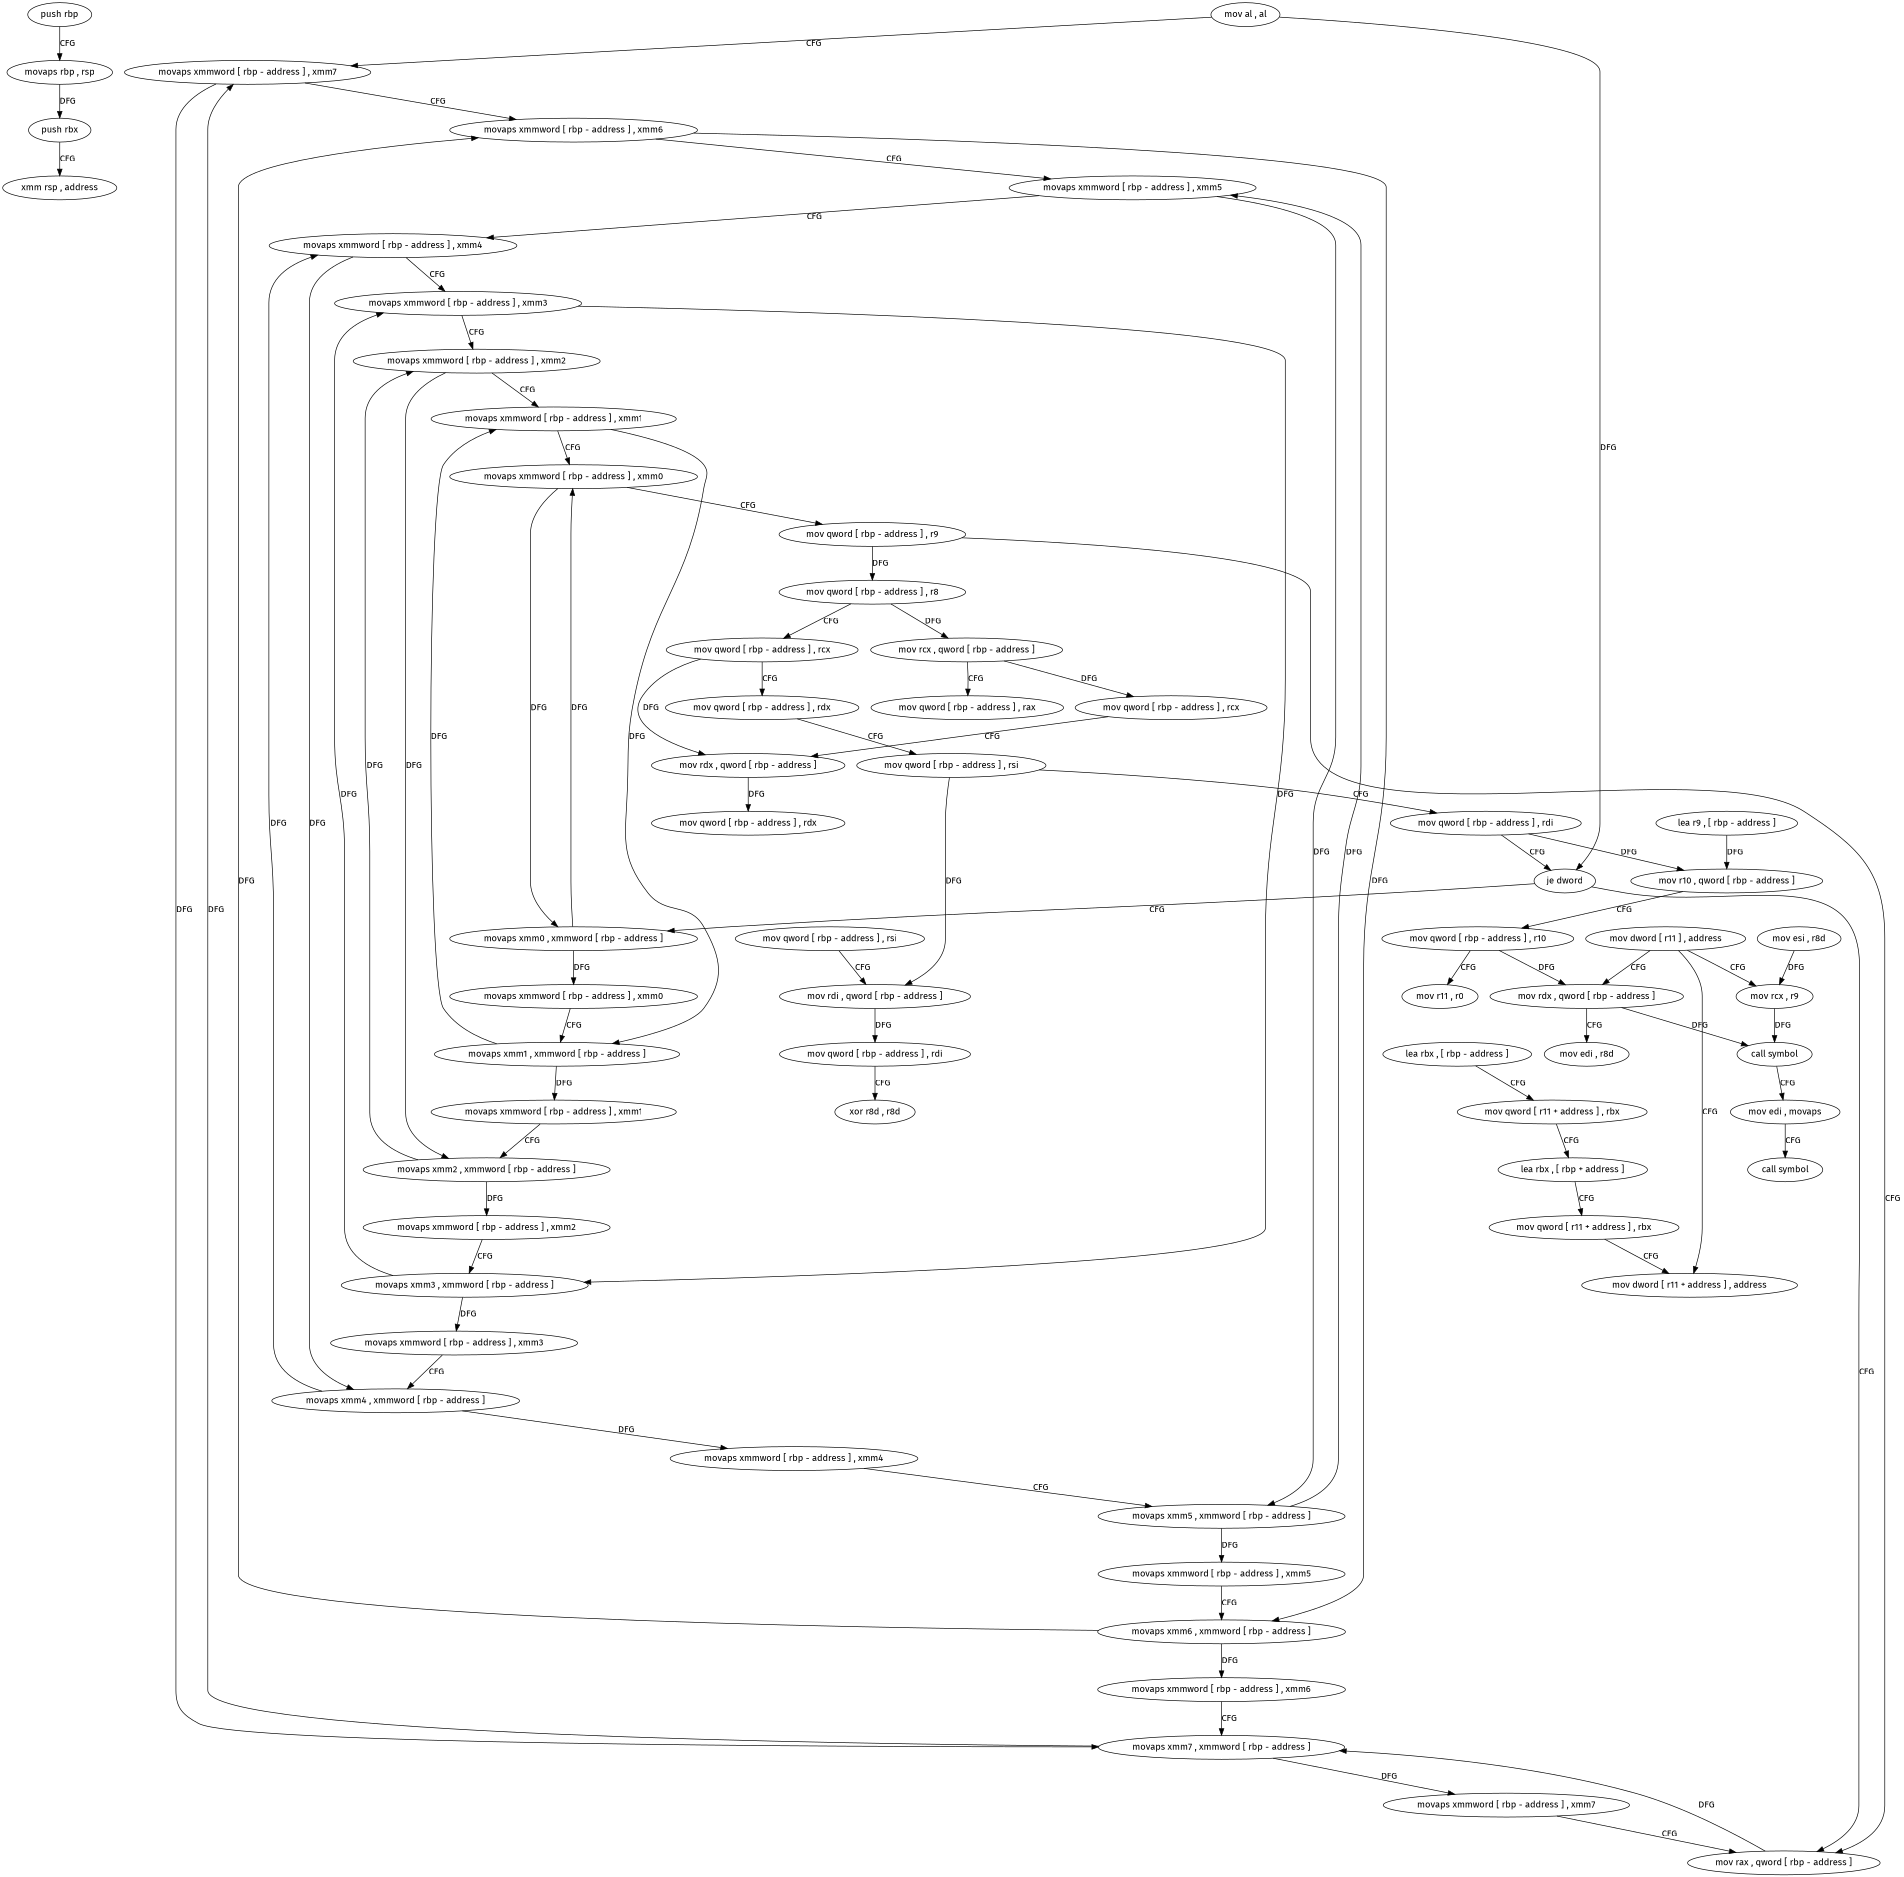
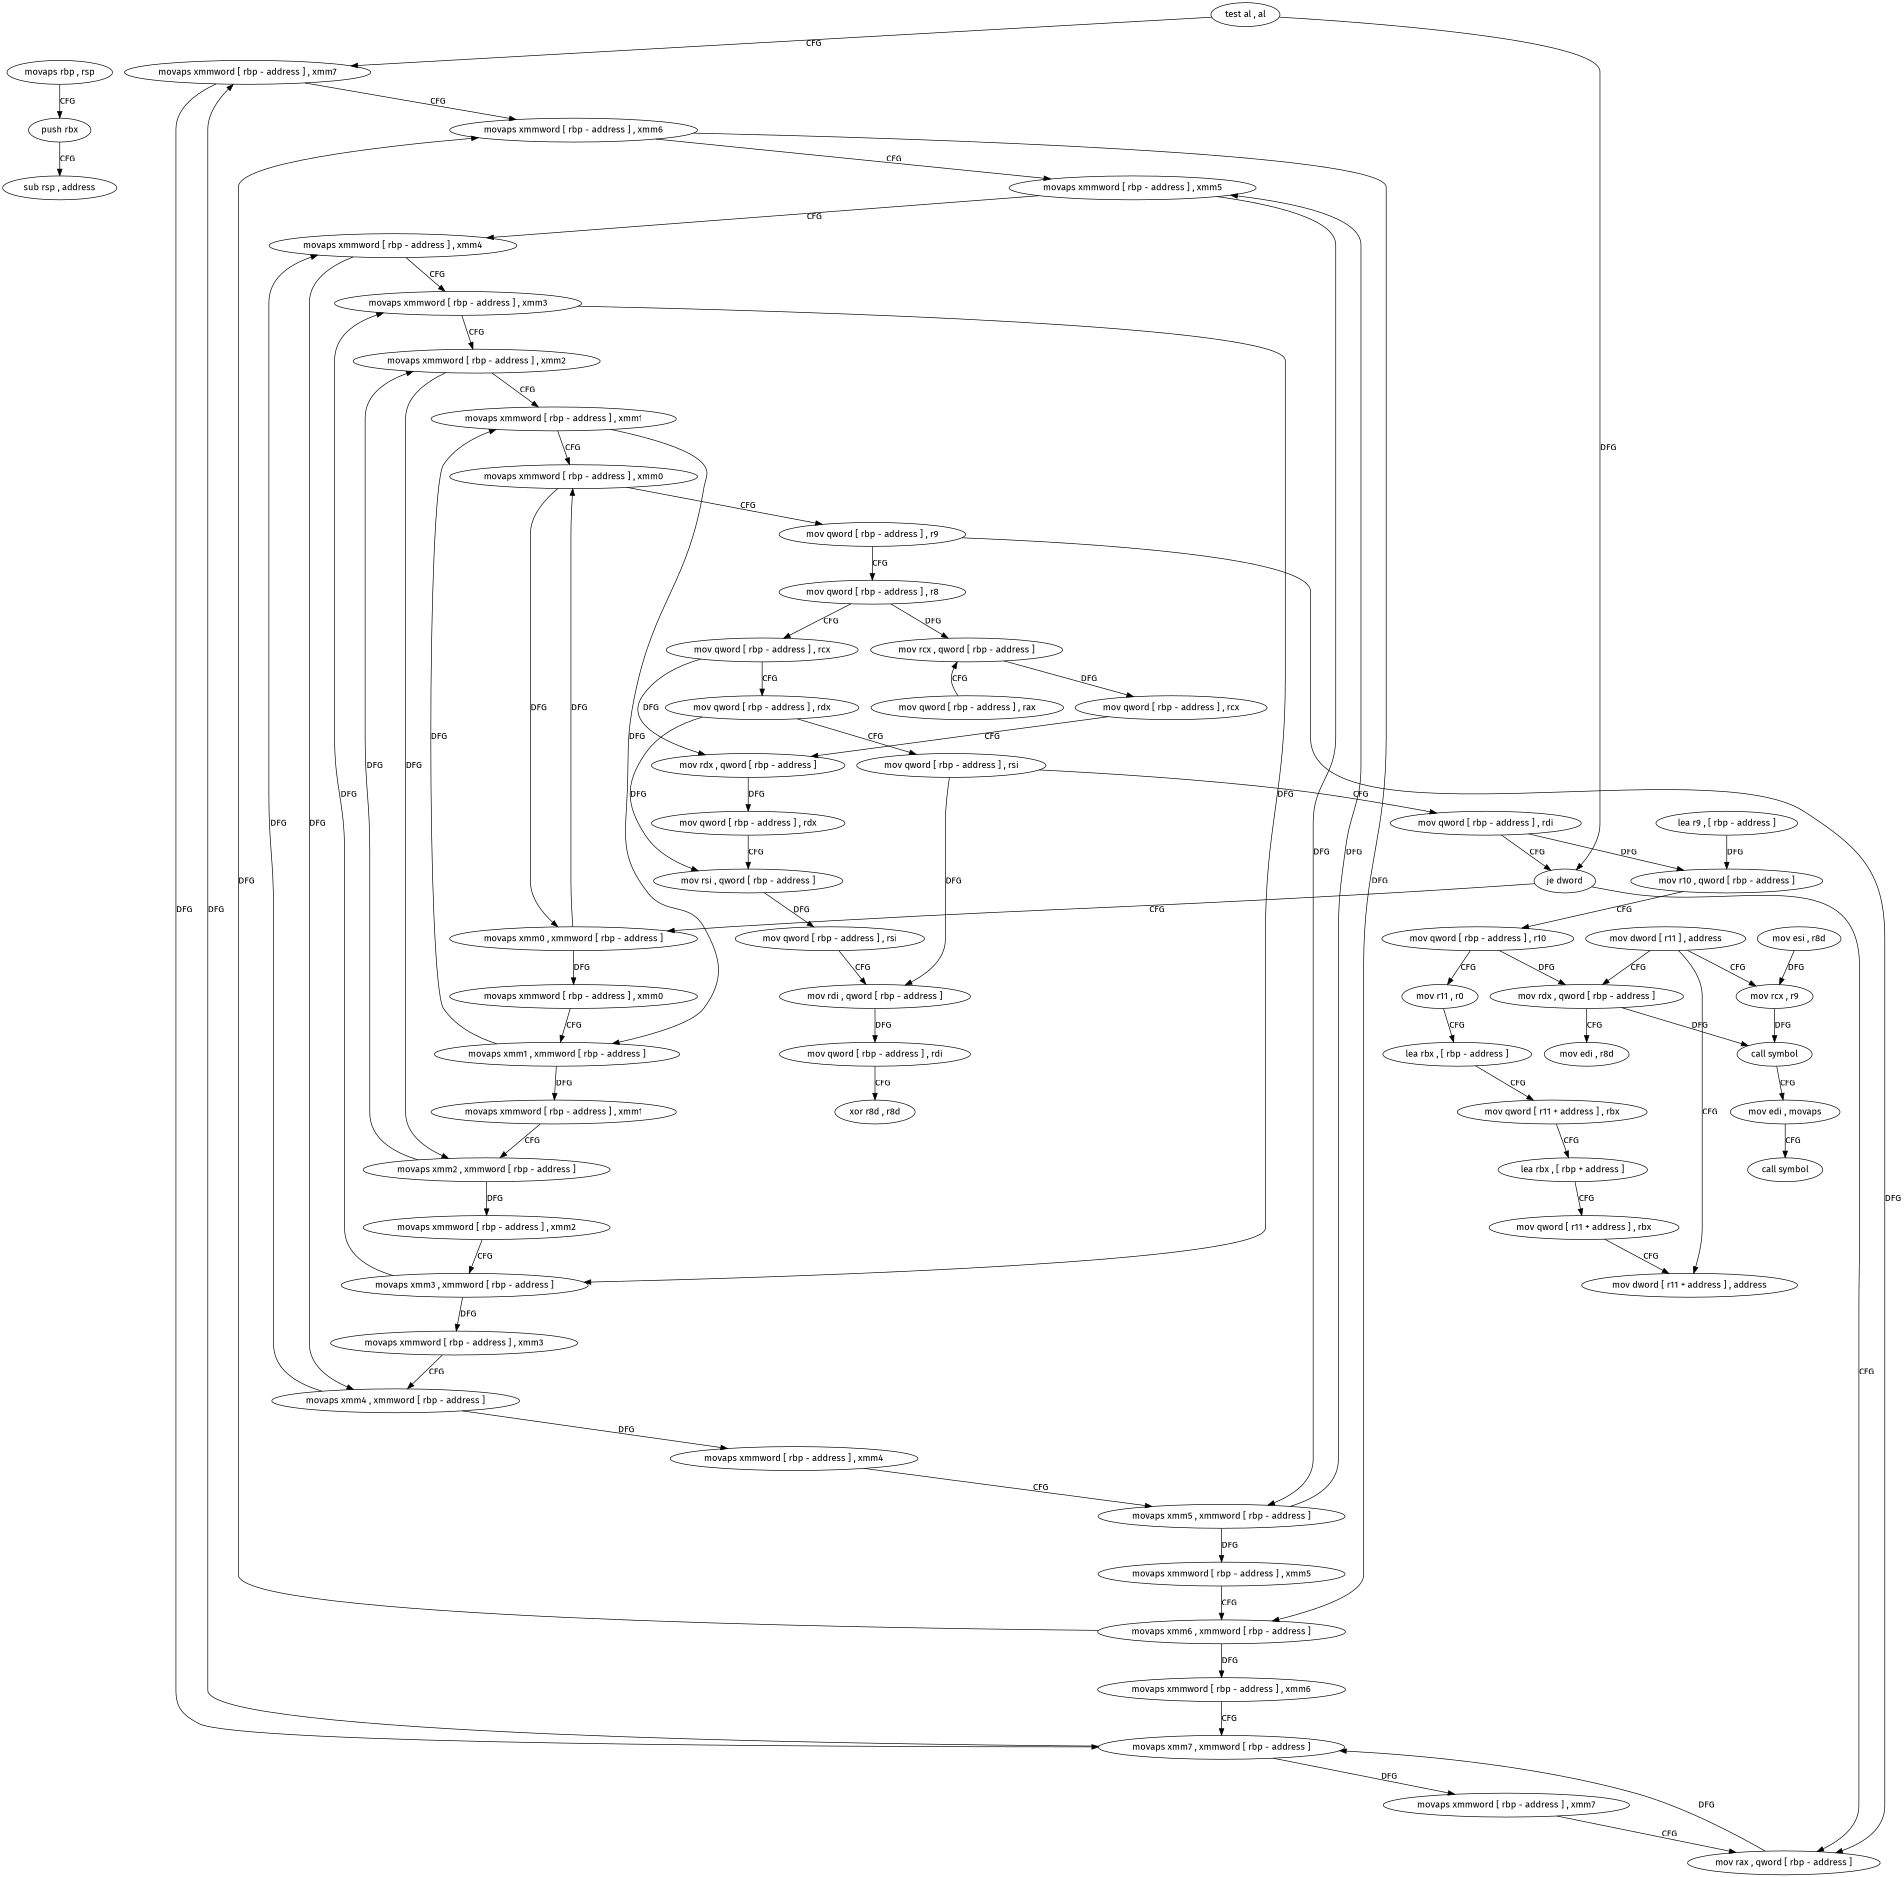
(60, 15) -> none
(1245, 15) -> (1245, 15)
(68, 101) -> (68, 101)
(60, 188) -> (60, 188)
(880, 563) -> (880, 563)
(968, 675) -> (952, 682)
none -> (748, 881)
none -> (1448, 1022)
(1893, 1199) -> (1893, 1199)
